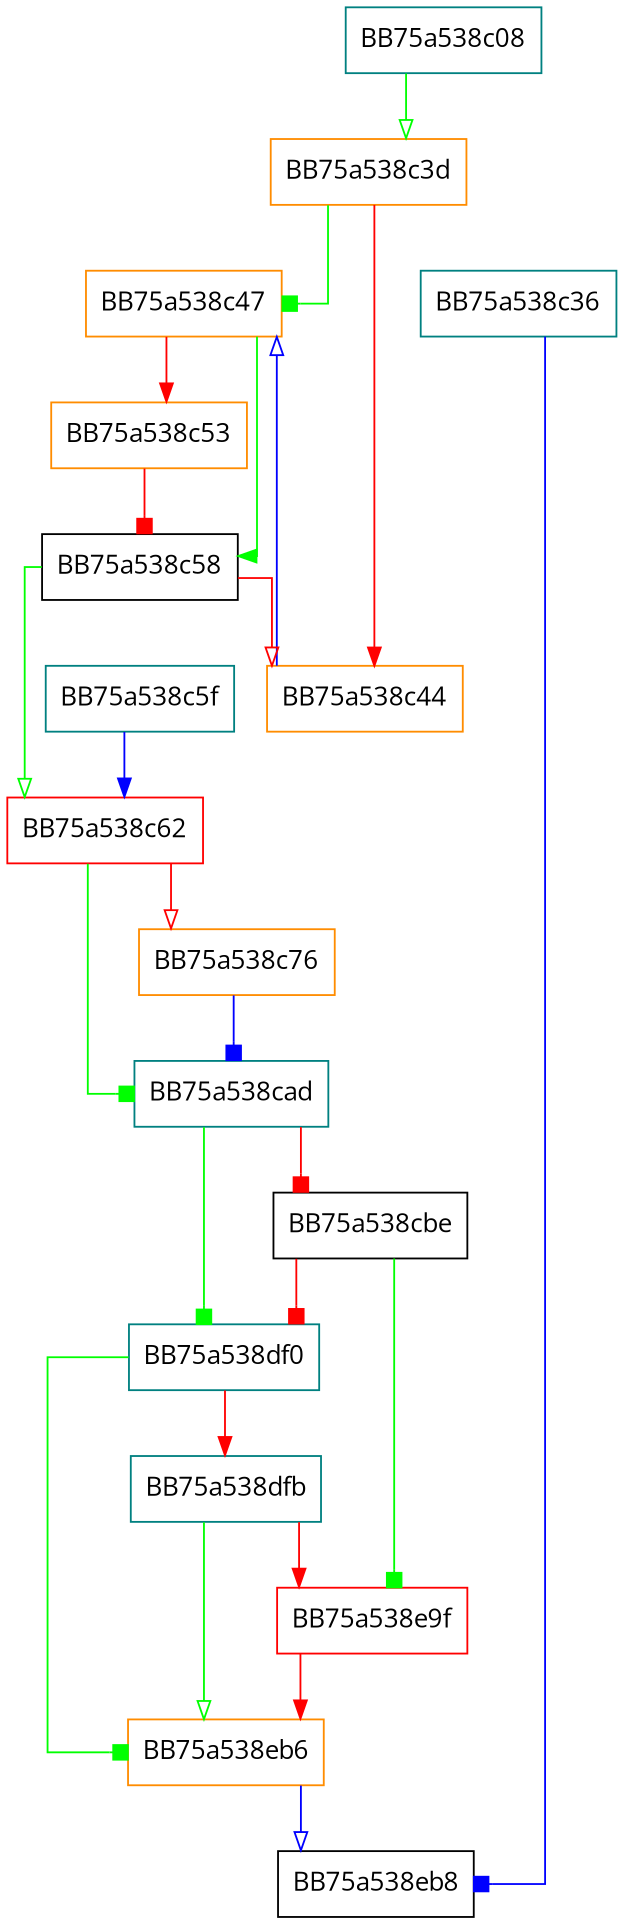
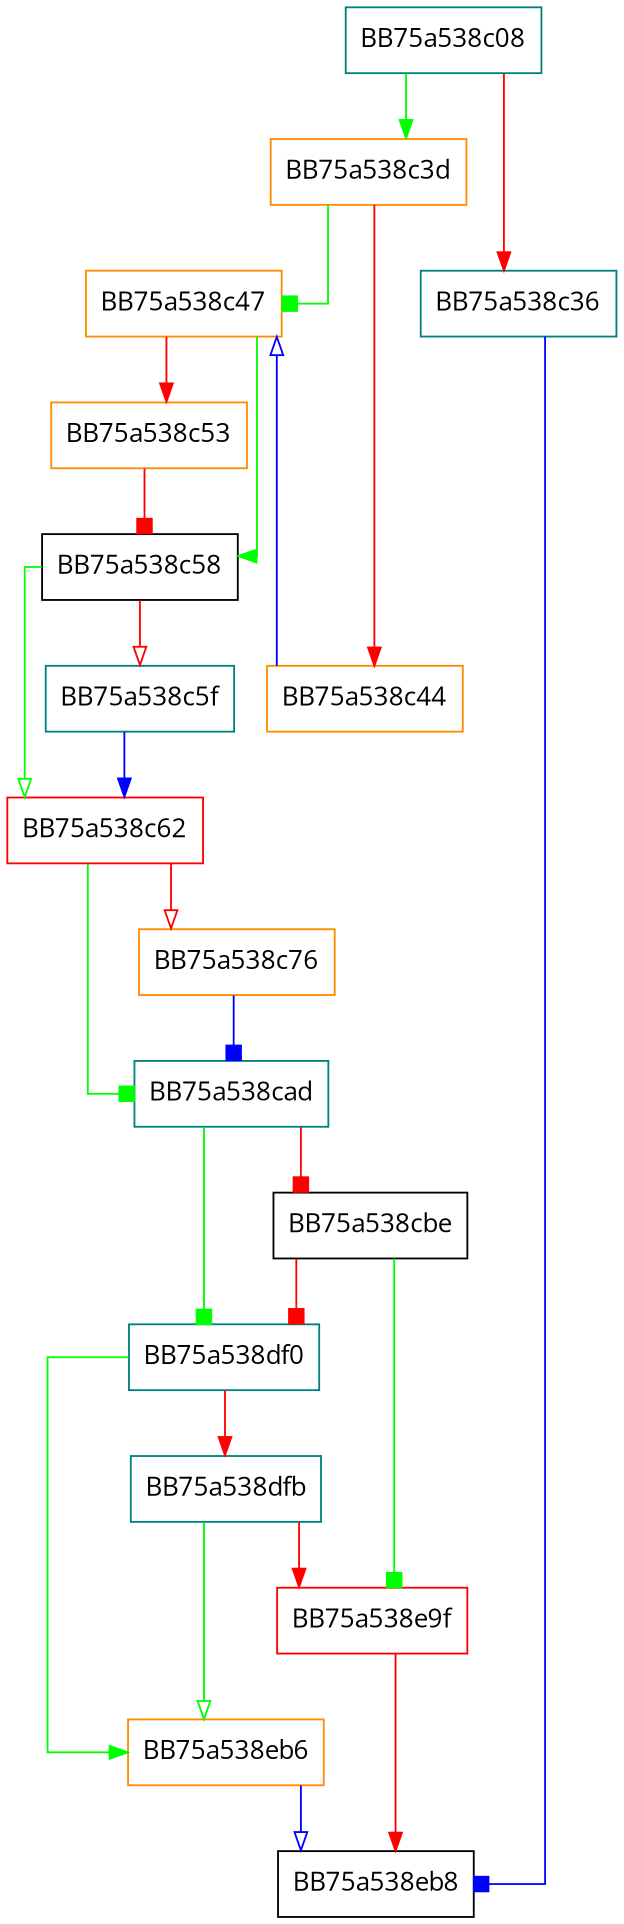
(406, 97) -> (406, 97)
none -> (504, 163)
(264, 578) -> (140, 624)
(48, 1545) -> (48, 1545)
(300, 1677) -> (396, 1743)
